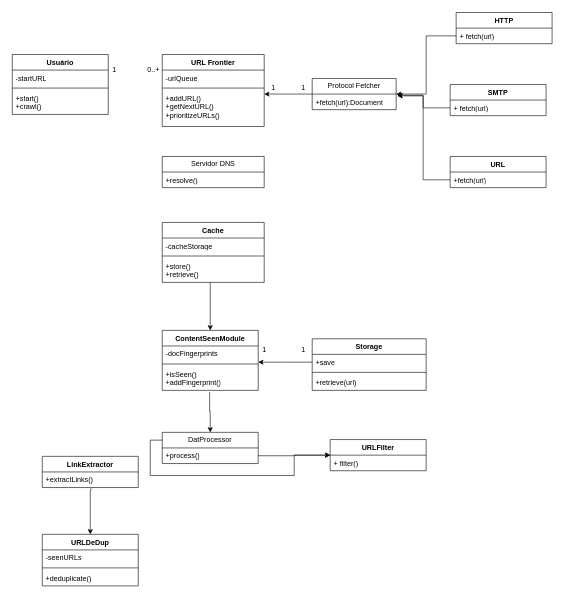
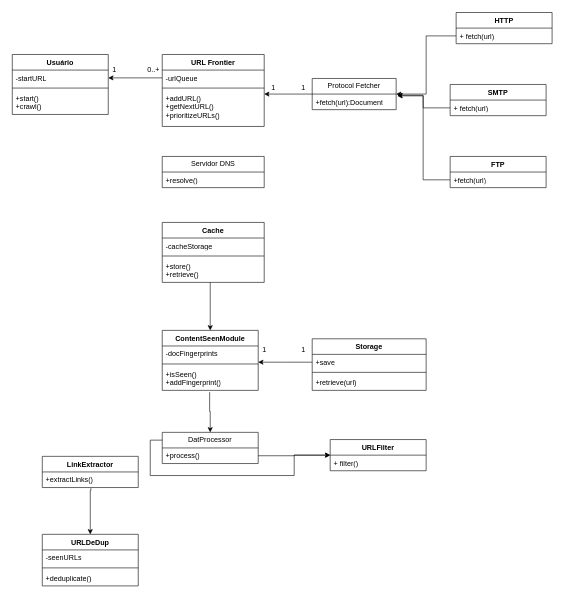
none -> (113, 78)
(498, 165) -> (498, 165)
